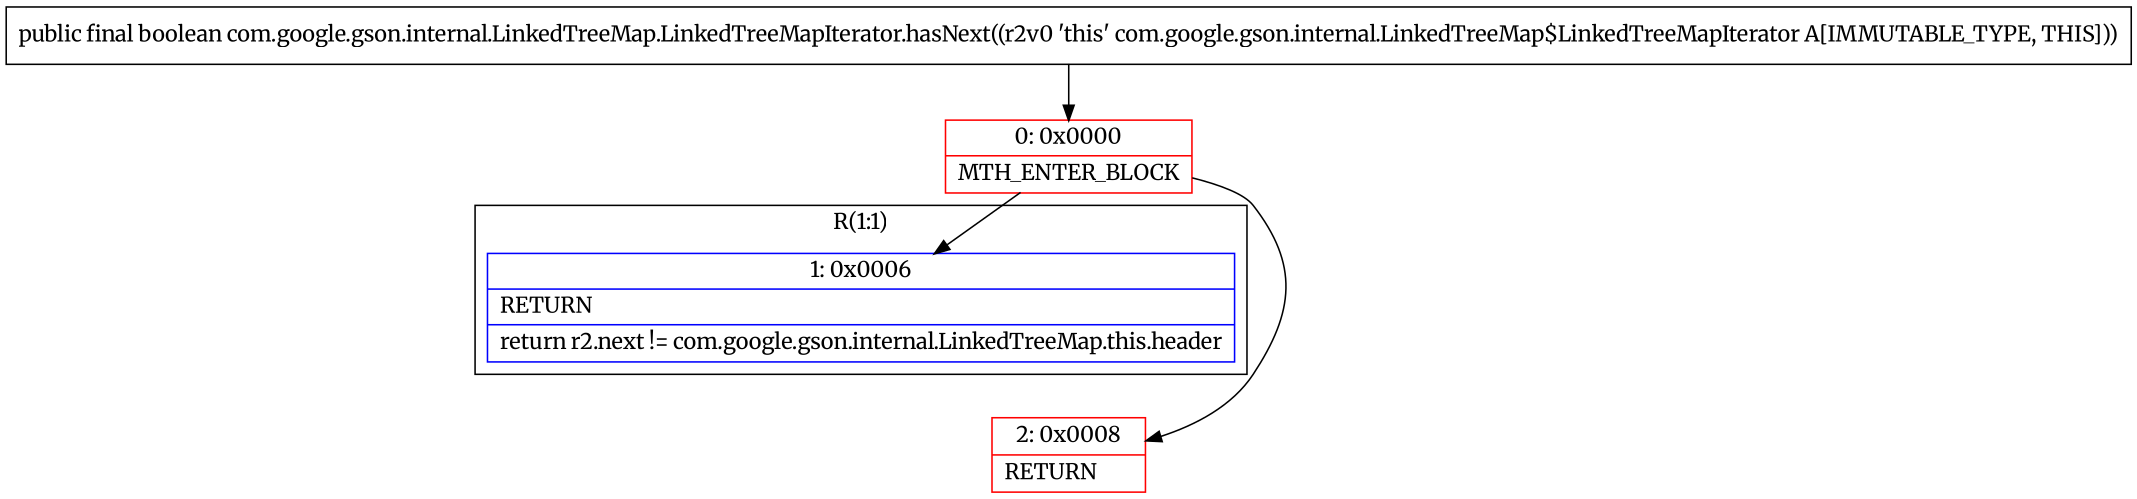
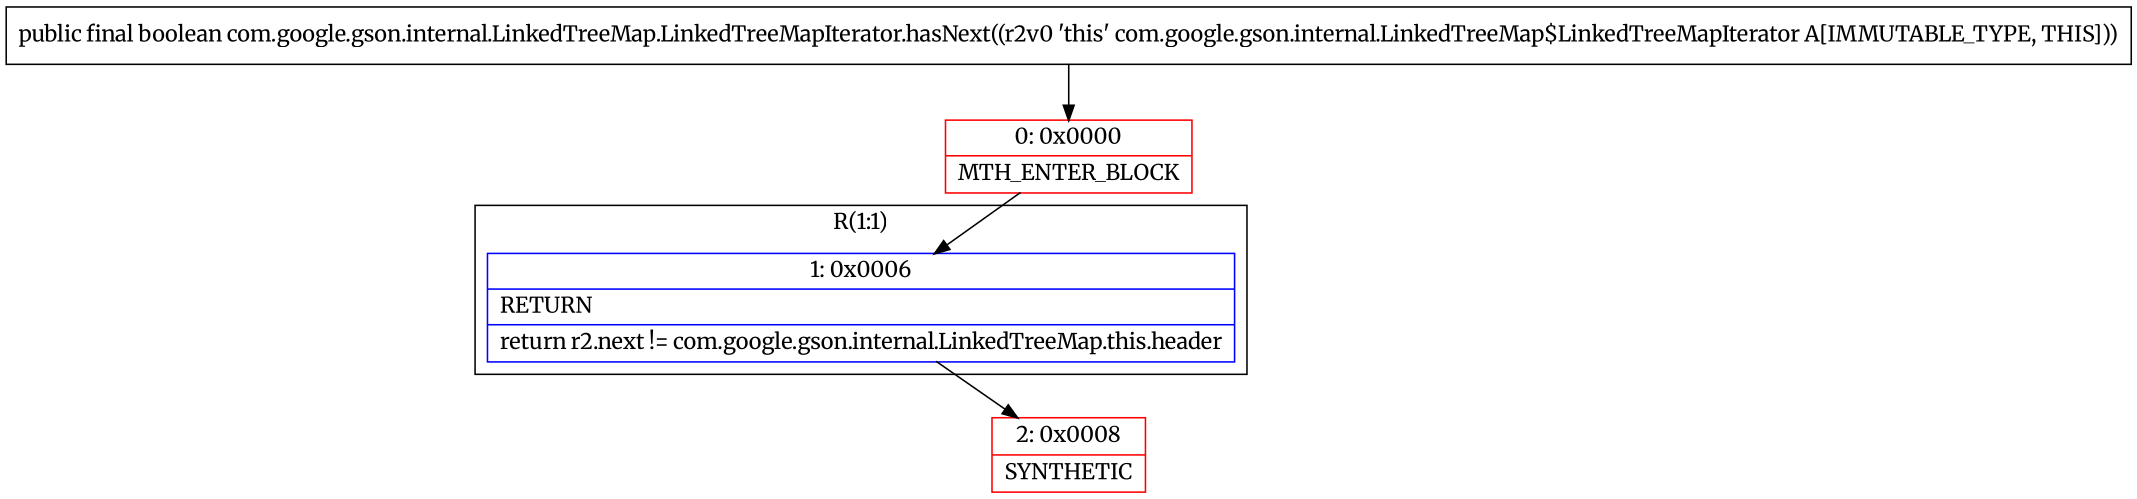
(1283, 312) -> (970, 385)
(1051, 473) -> (1069, 473)
